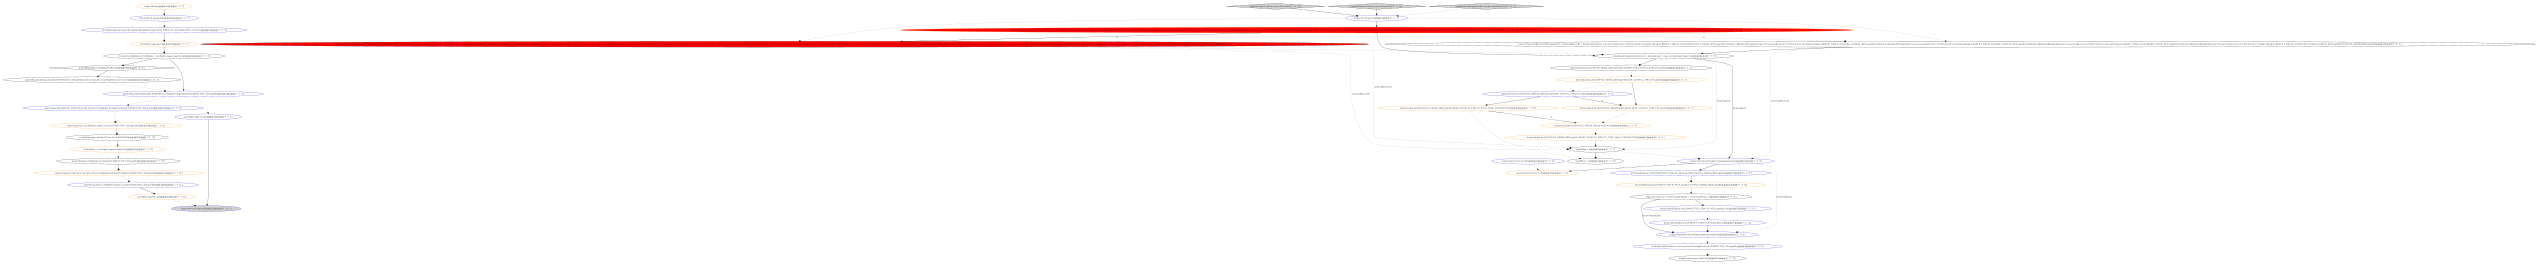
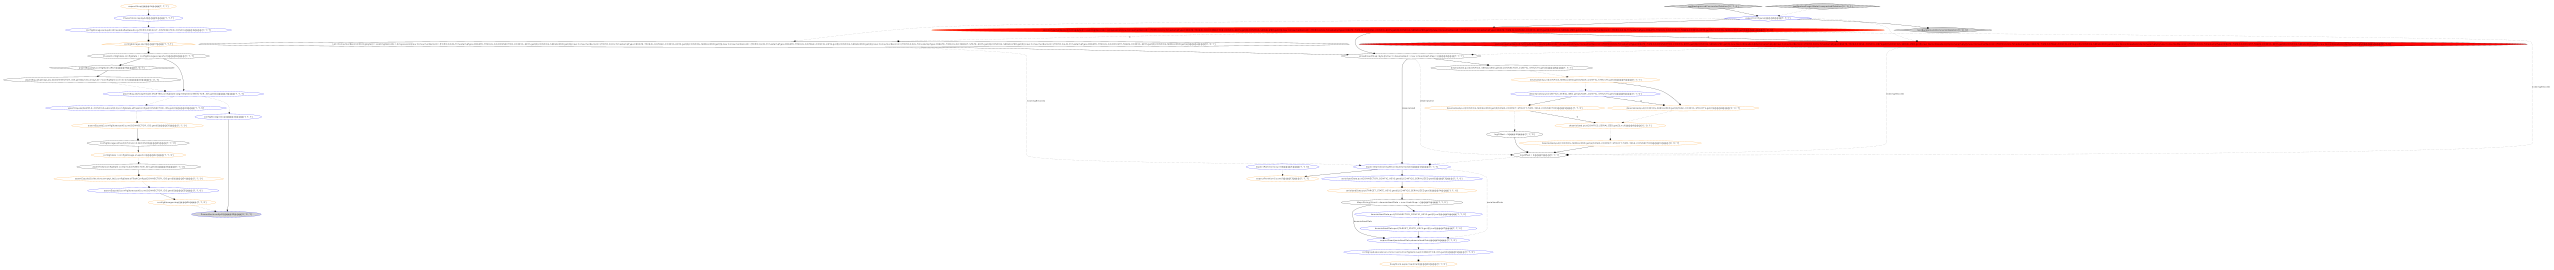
(1324, 12) -> (1875, 23)
(1377, 18) -> (1768, 18)
(164, 44) -> (149, 44)
(1596, 154) -> (1518, 146)
(1708, 258) -> (1418, 264)
